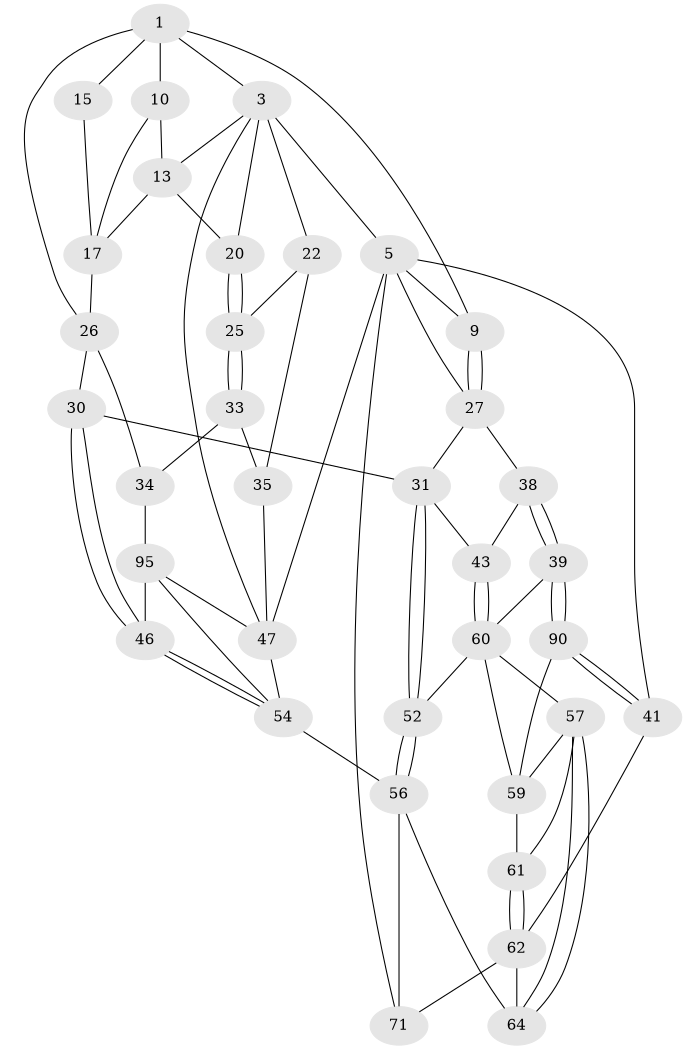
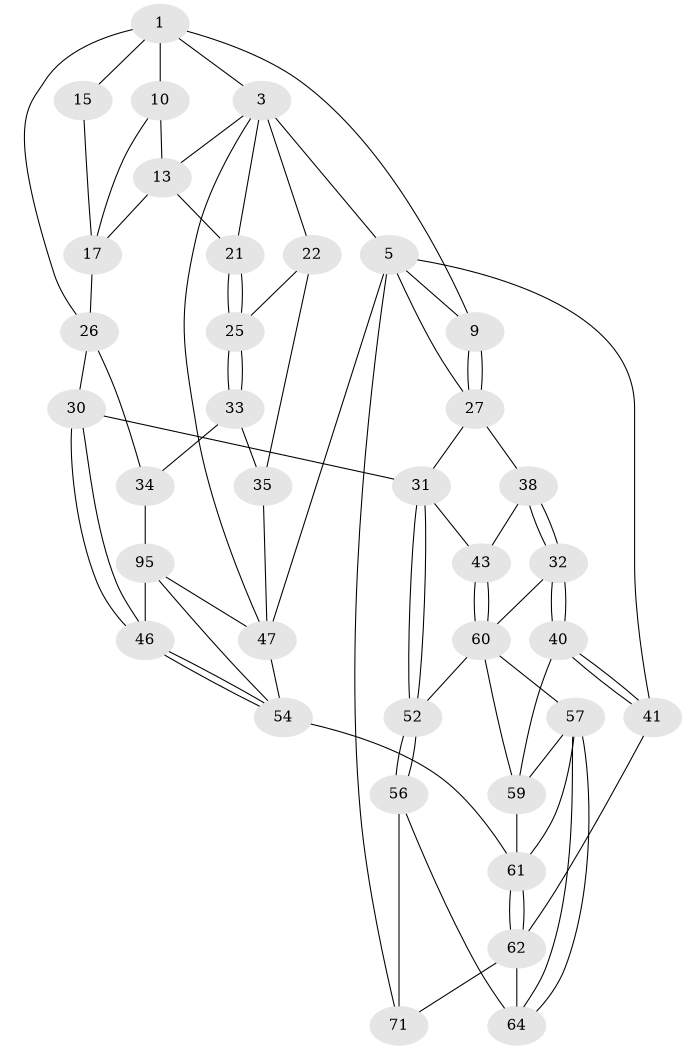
(235, 255) -> (235, 255)
(559, 563) -> (559, 563)
(559, 640) -> (559, 640)
(341, 756) -> (424, 766)
